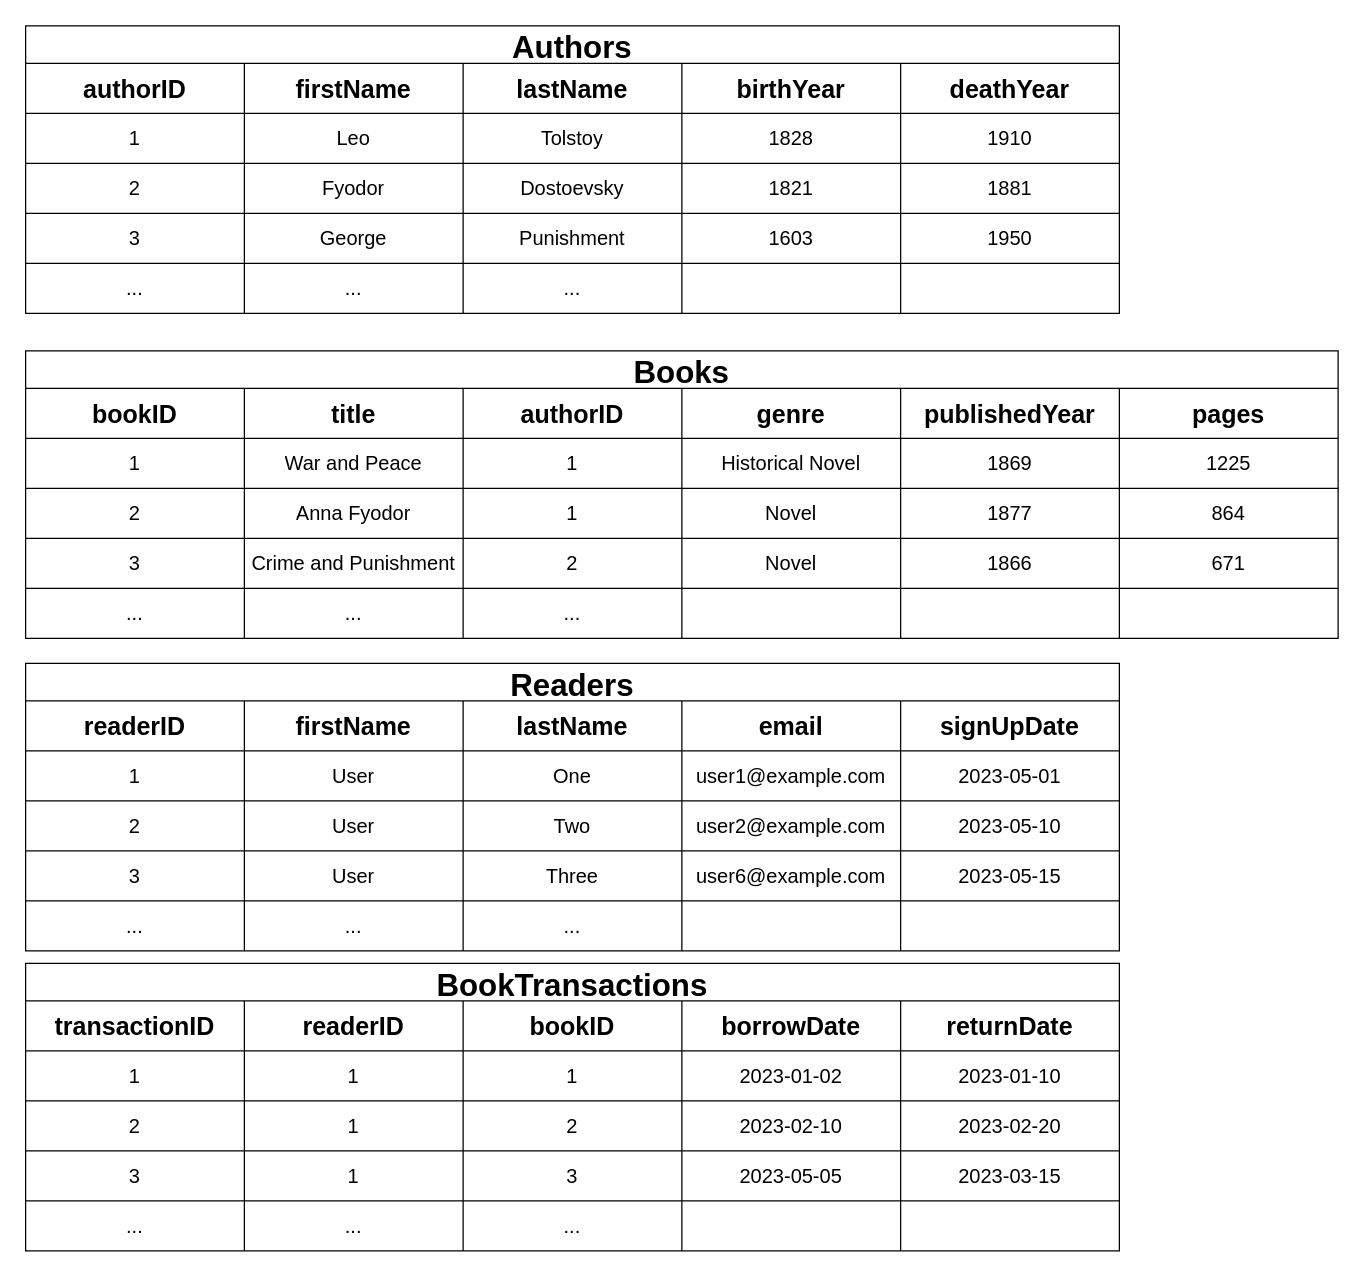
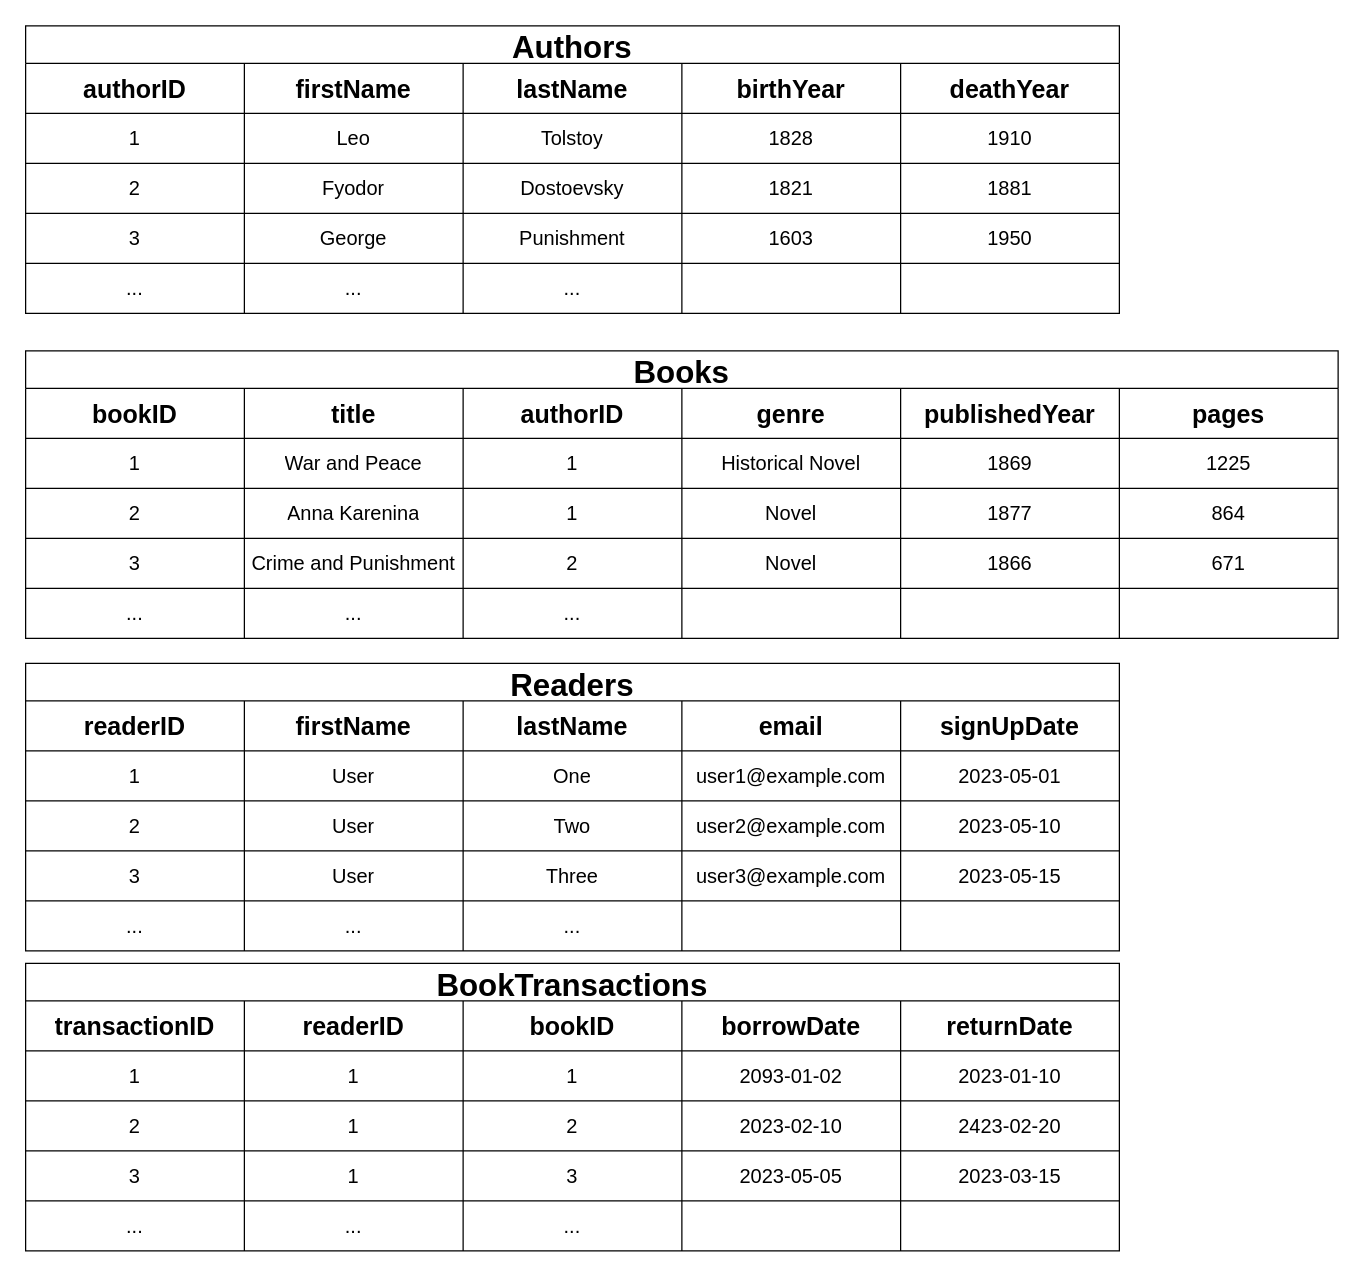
(354, 513) -> (354, 513)
(791, 876) -> (791, 876)
(791, 1076) -> (791, 1076)
(1010, 1126) -> (1010, 1126)
